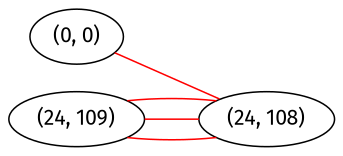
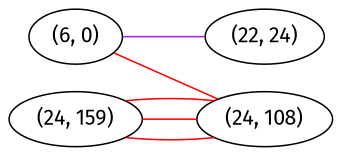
(77, 37) -> (76, 37)
none -> (265, 37)
(77, 119) -> (76, 119)
